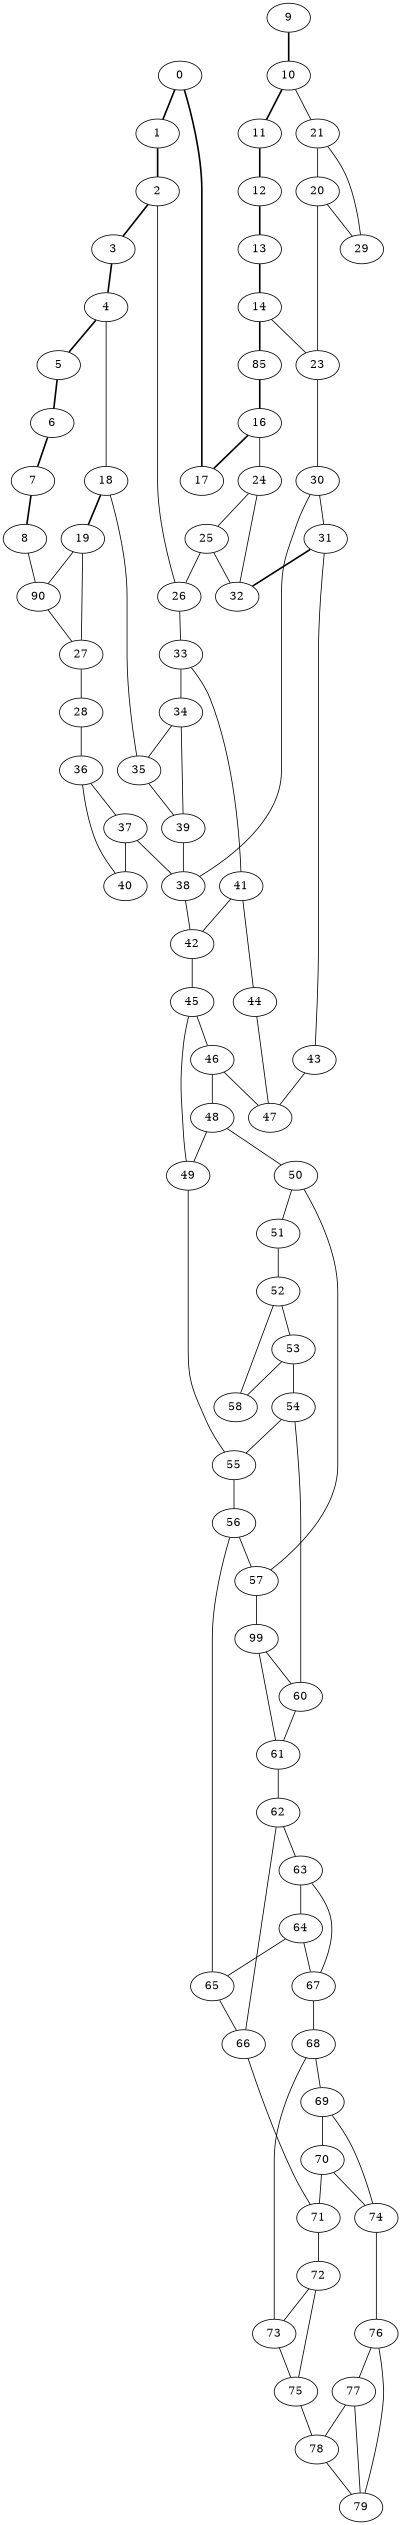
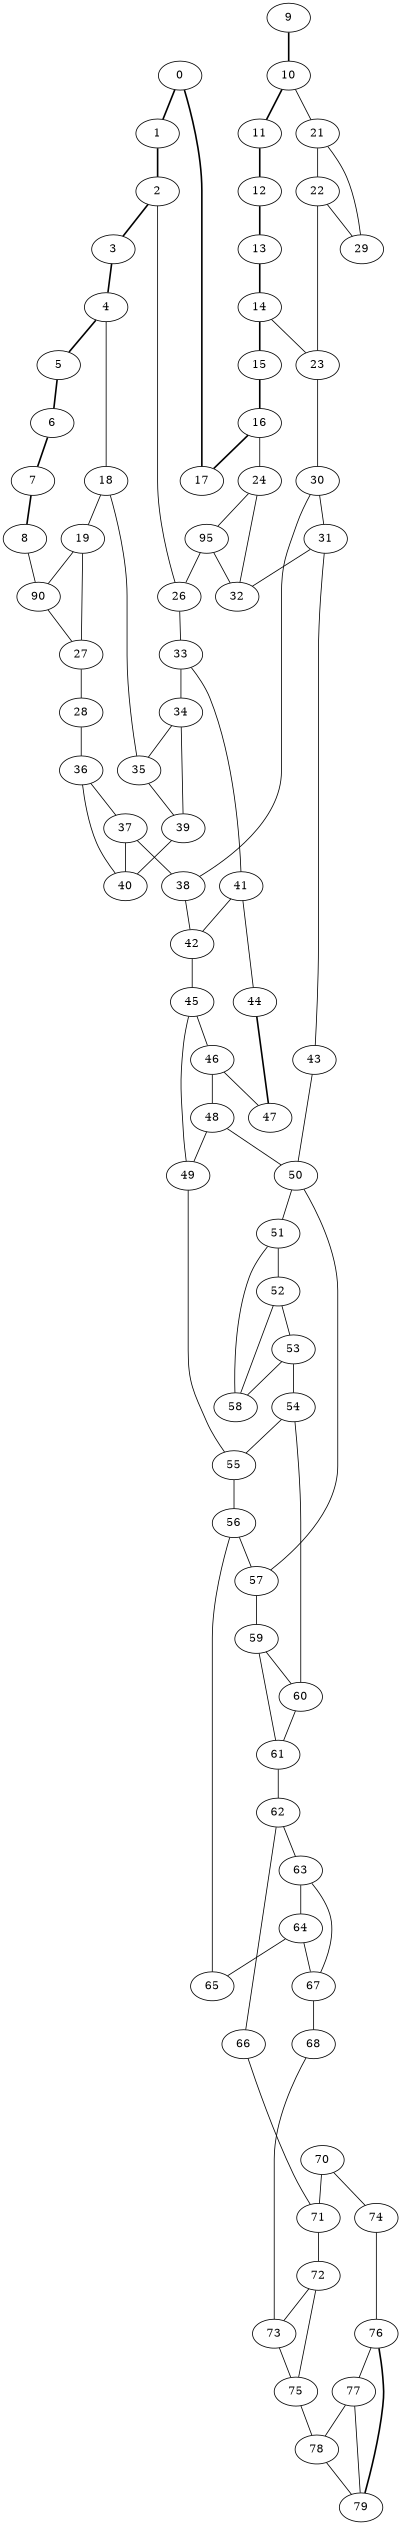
(318, 191) -> (318, 191)
(260, 365) -> (260, 365)
(94, 510) -> (94, 510)
(207, 539) -> (207, 539)
(277, 571) -> (277, 571)
(183, 857) -> (158, 854)
(263, 1060) -> (263, 1060)
(292, 1089) -> (305, 1118)
none -> (239, 1317)
(257, 1639) -> (257, 1639)
(228, 2015) -> none
(322, 2102) -> none
(381, 2421) -> (381, 2421)
